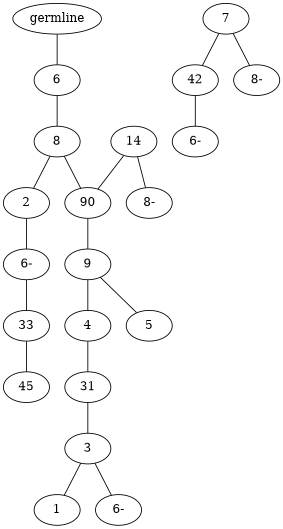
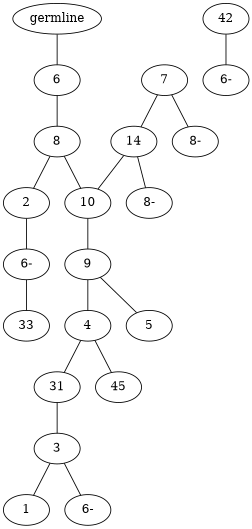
(211, 49) -> (149, 111)
(88, 203) -> (88, 203)
(26, 357) -> (103, 356)
